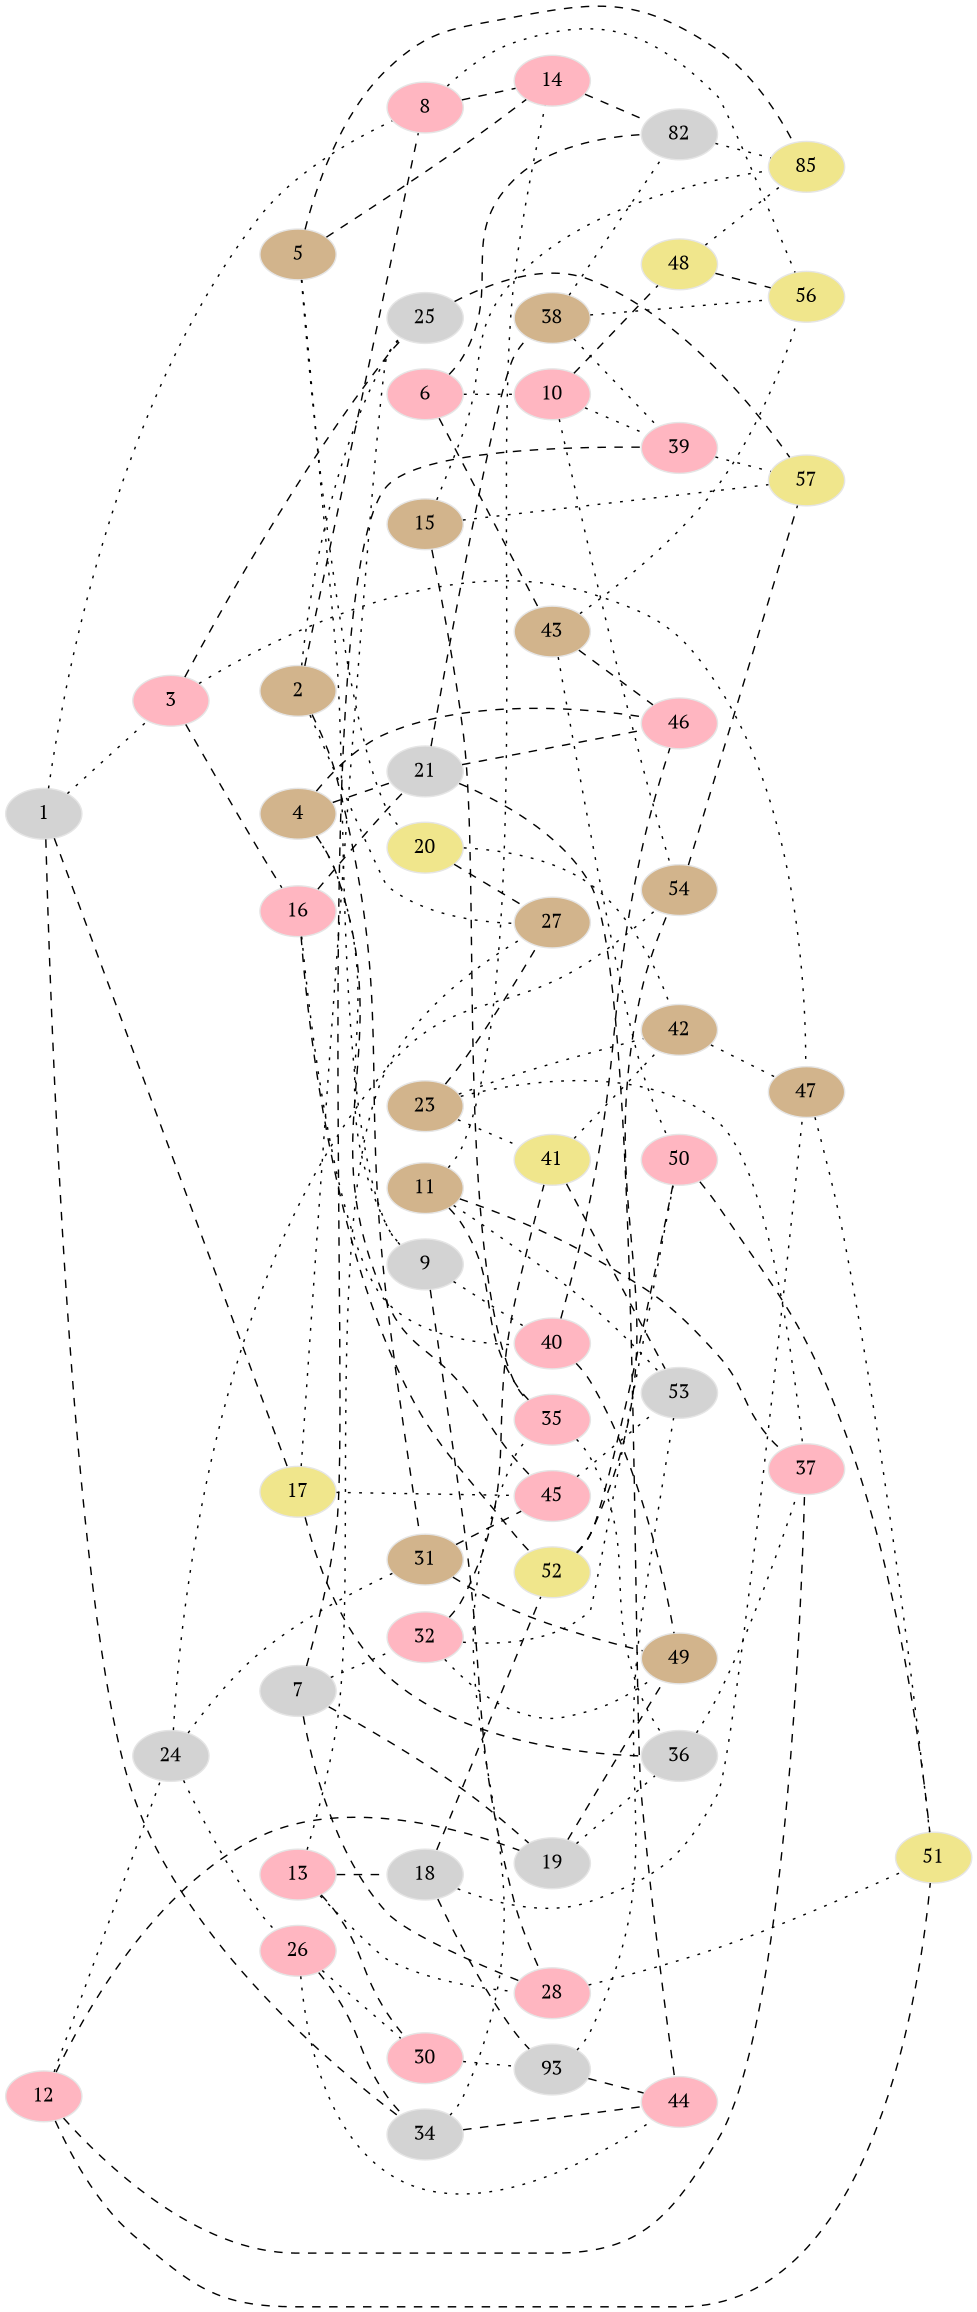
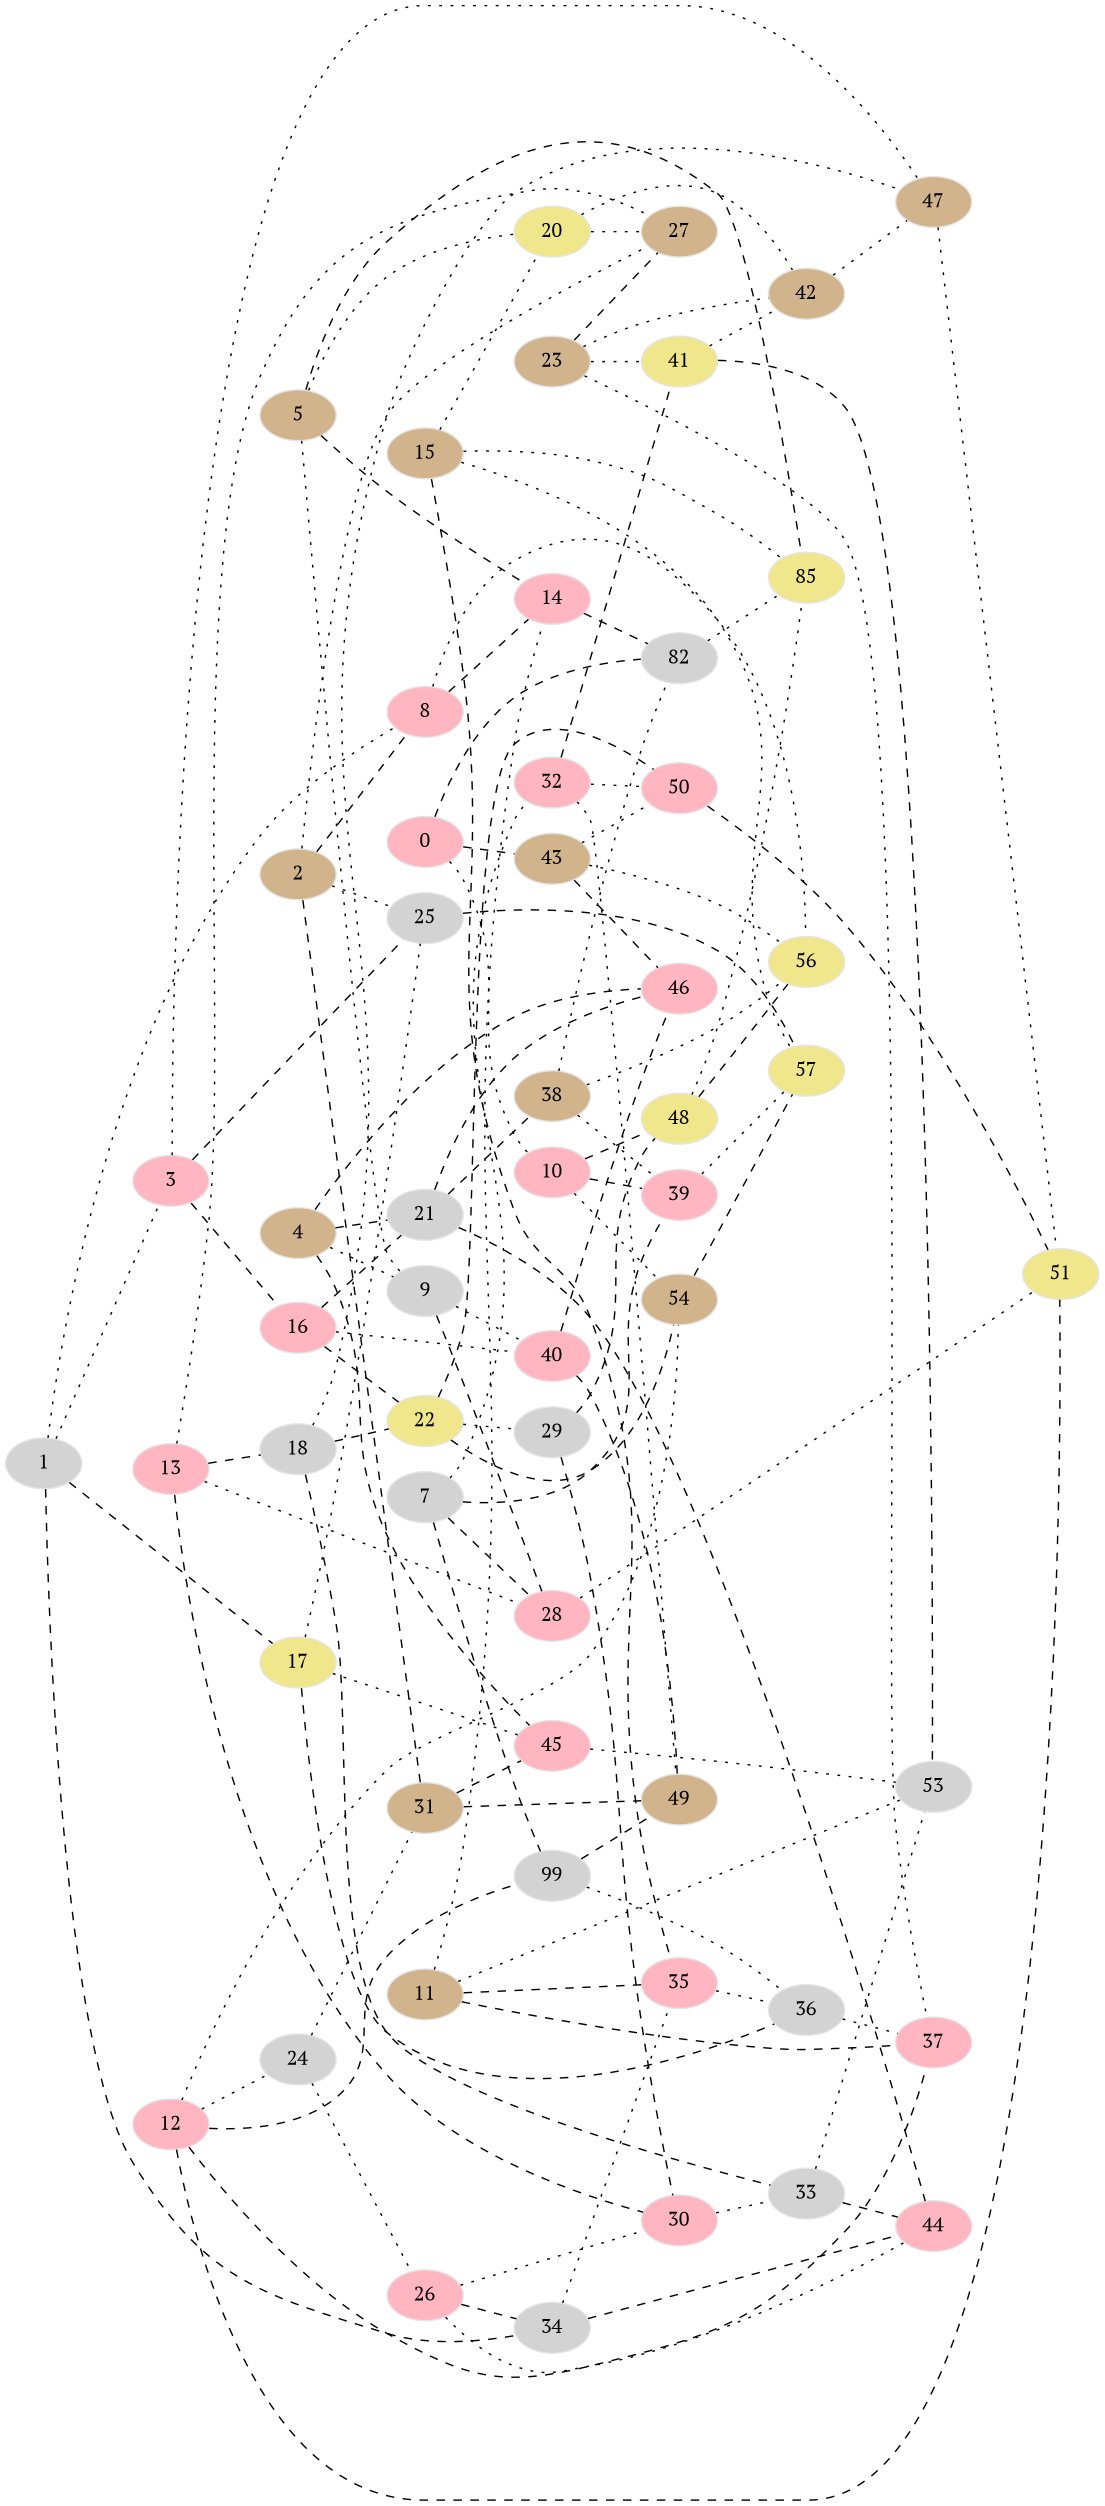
none -> (486, 347)
(425, 394) -> (425, 842)
(616, 421) -> (616, 1184)
(489, 885) -> (616, 232)
(286, 1234) -> (448, 1734)
none -> (552, 1432)
(552, 1572) -> (425, 1421)
(552, 1863) -> (552, 1876)
(552, 2069) -> (807, 2194)
